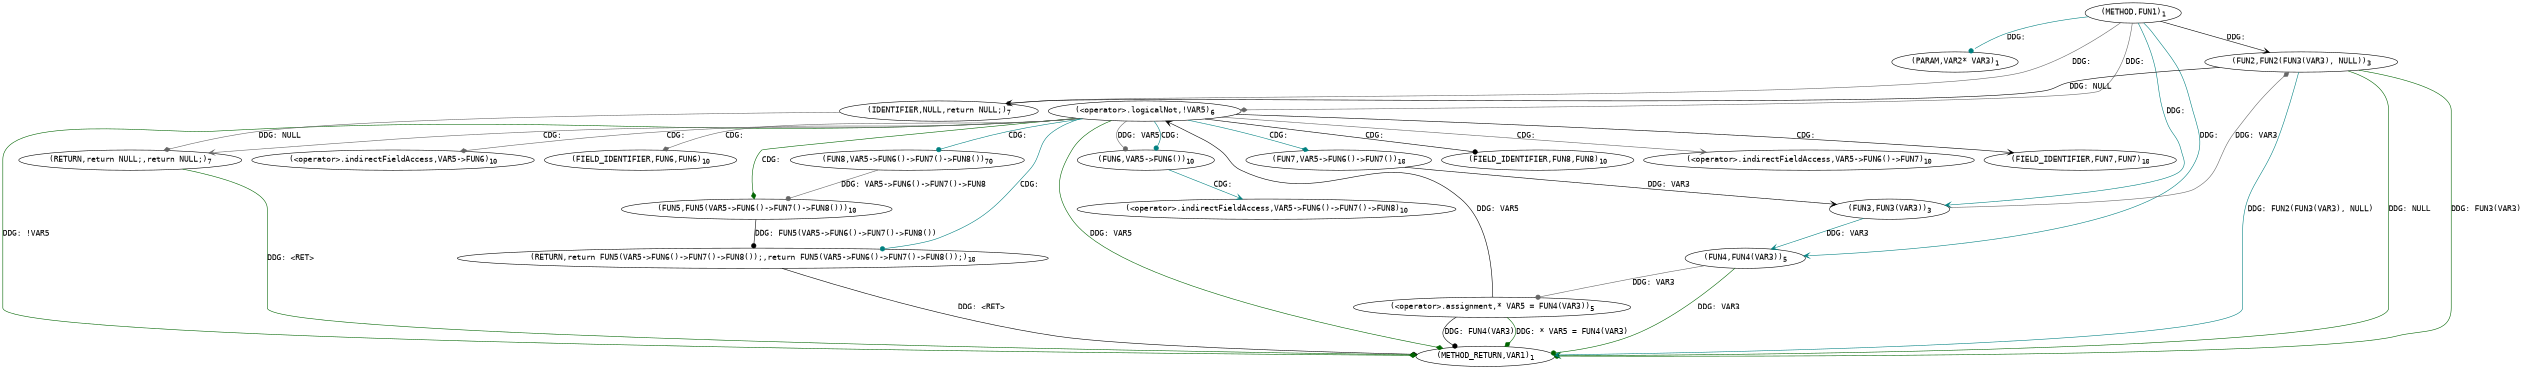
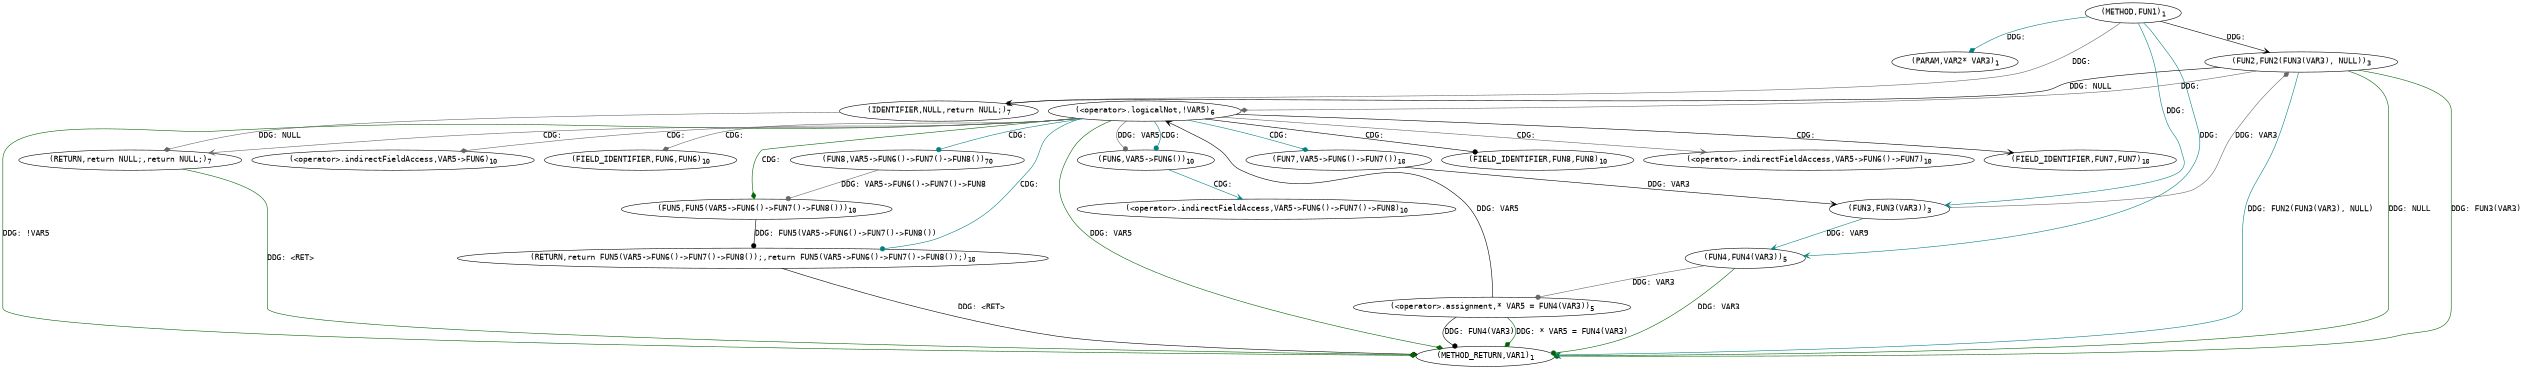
(2030, 27) -> (2030, 27)
(1712, 105) -> (1753, 104)
(1848, 234) -> (1848, 234)
